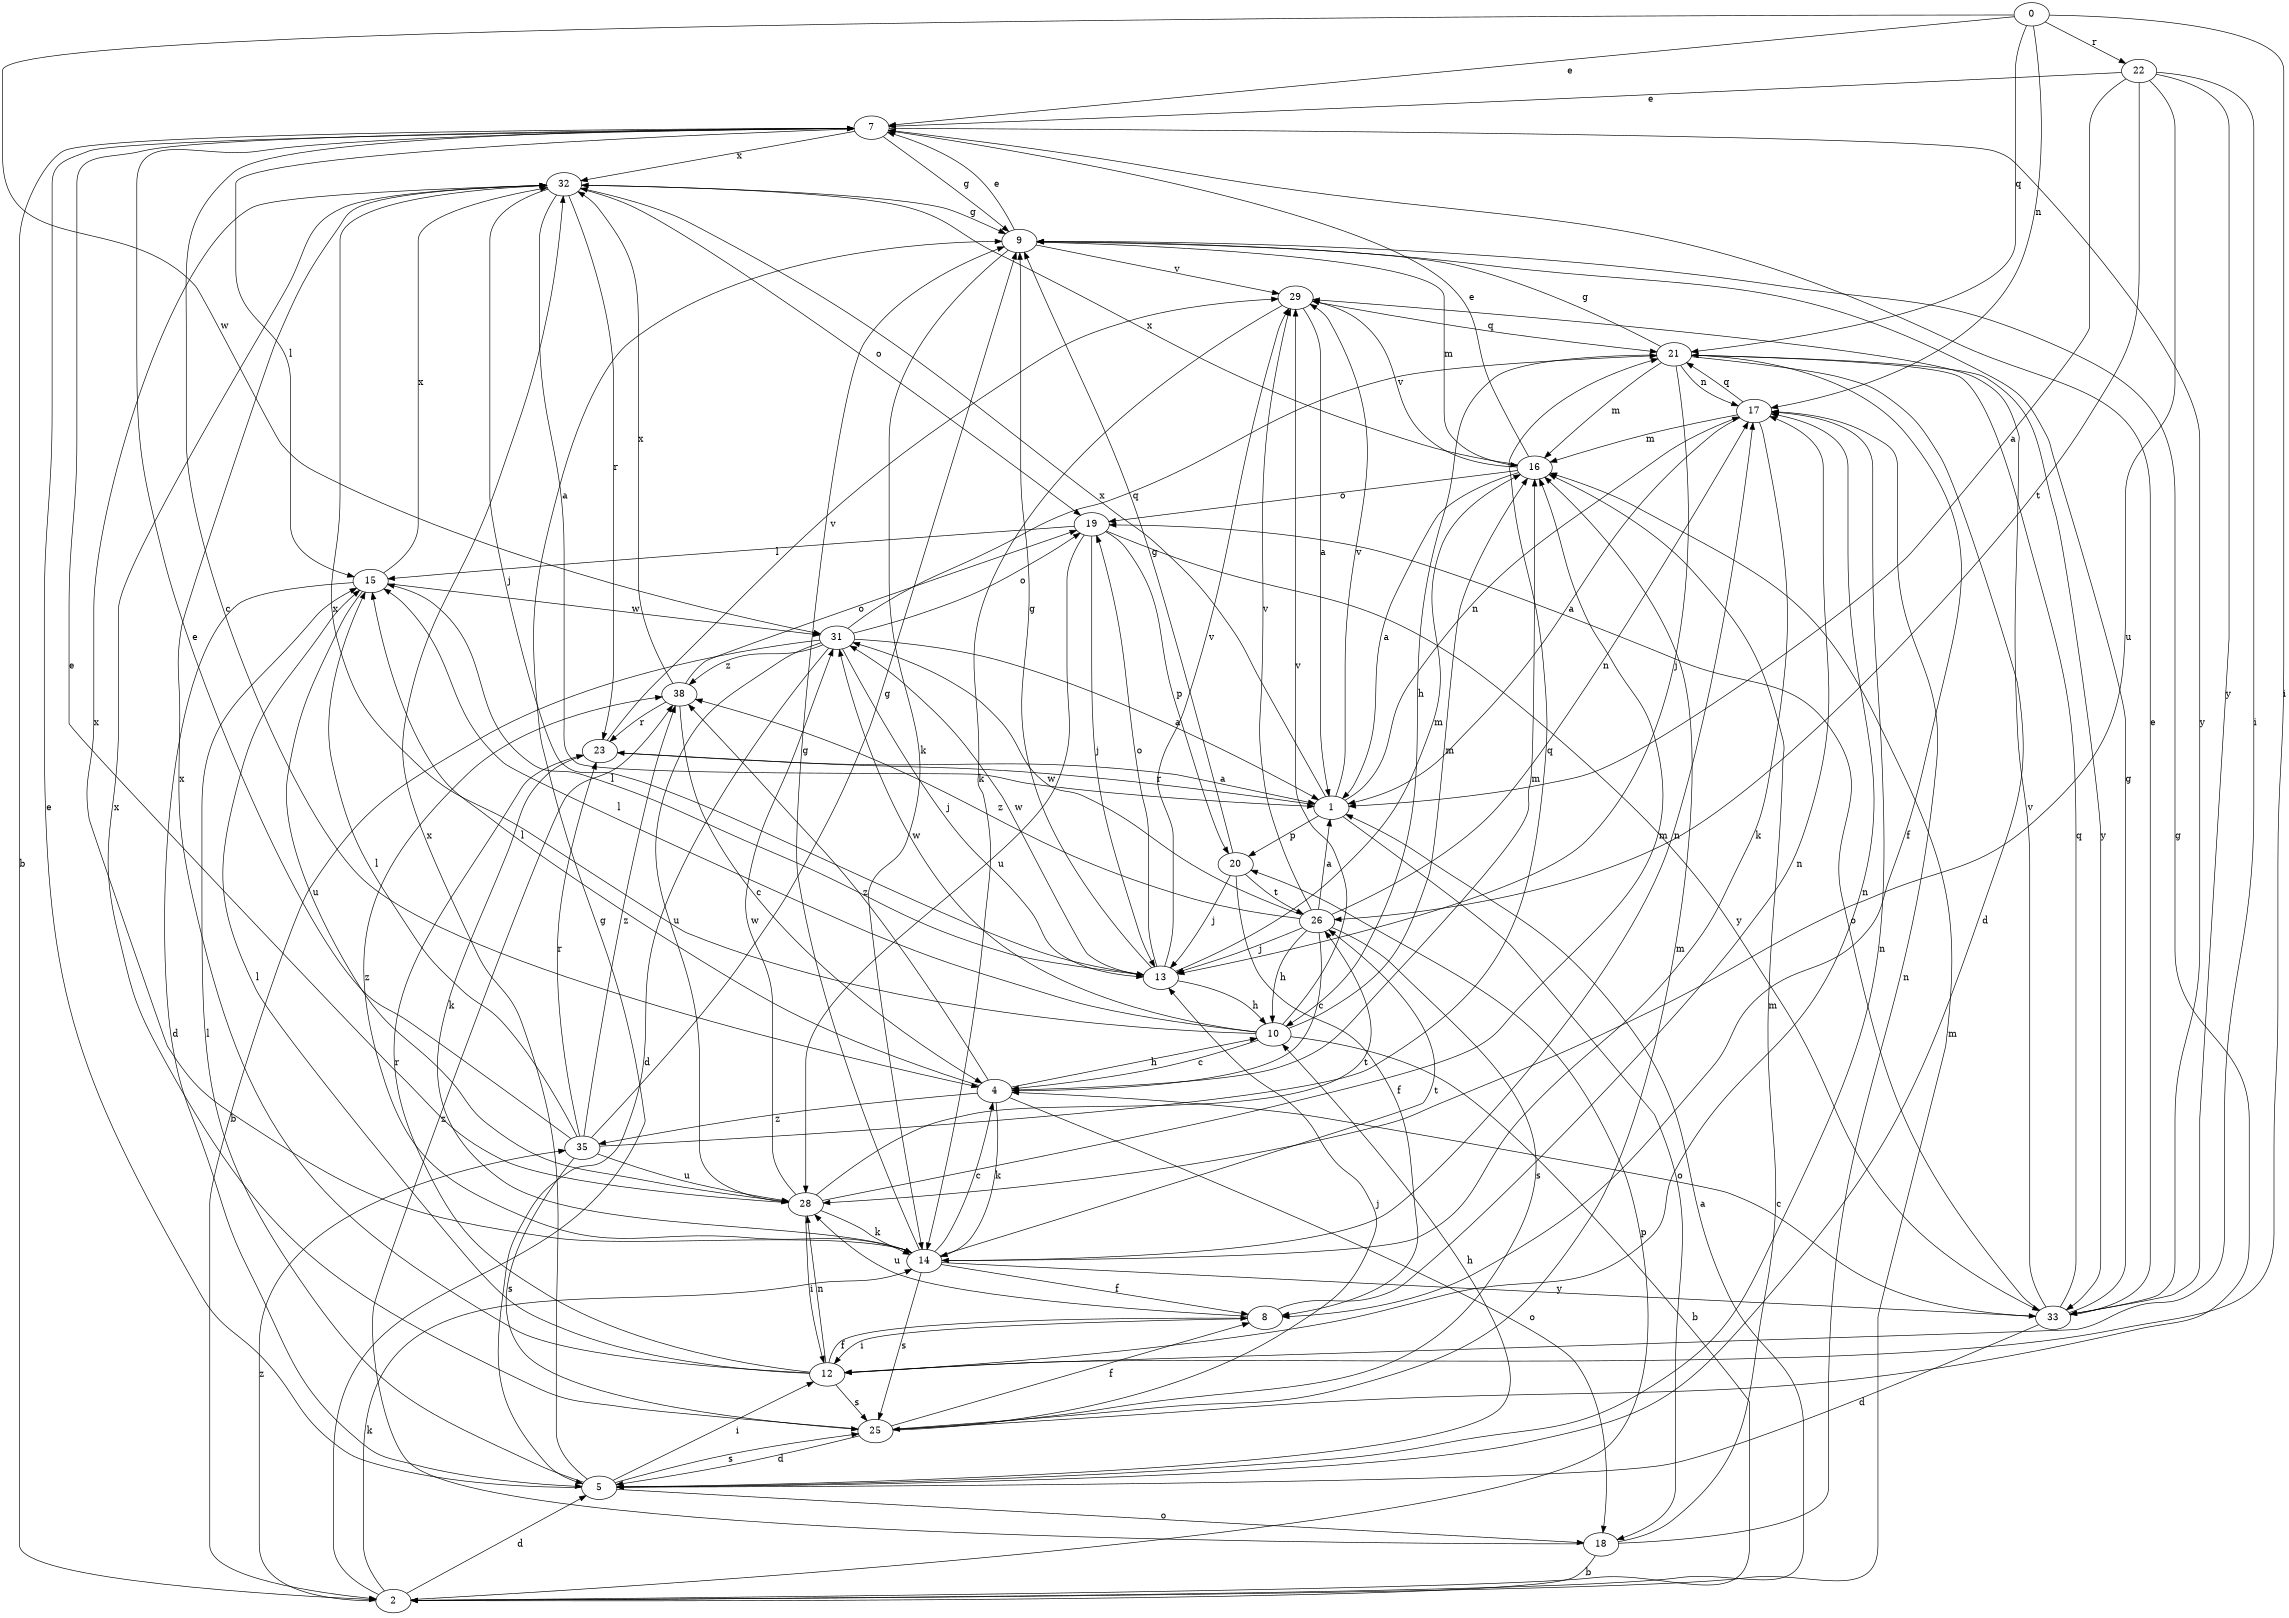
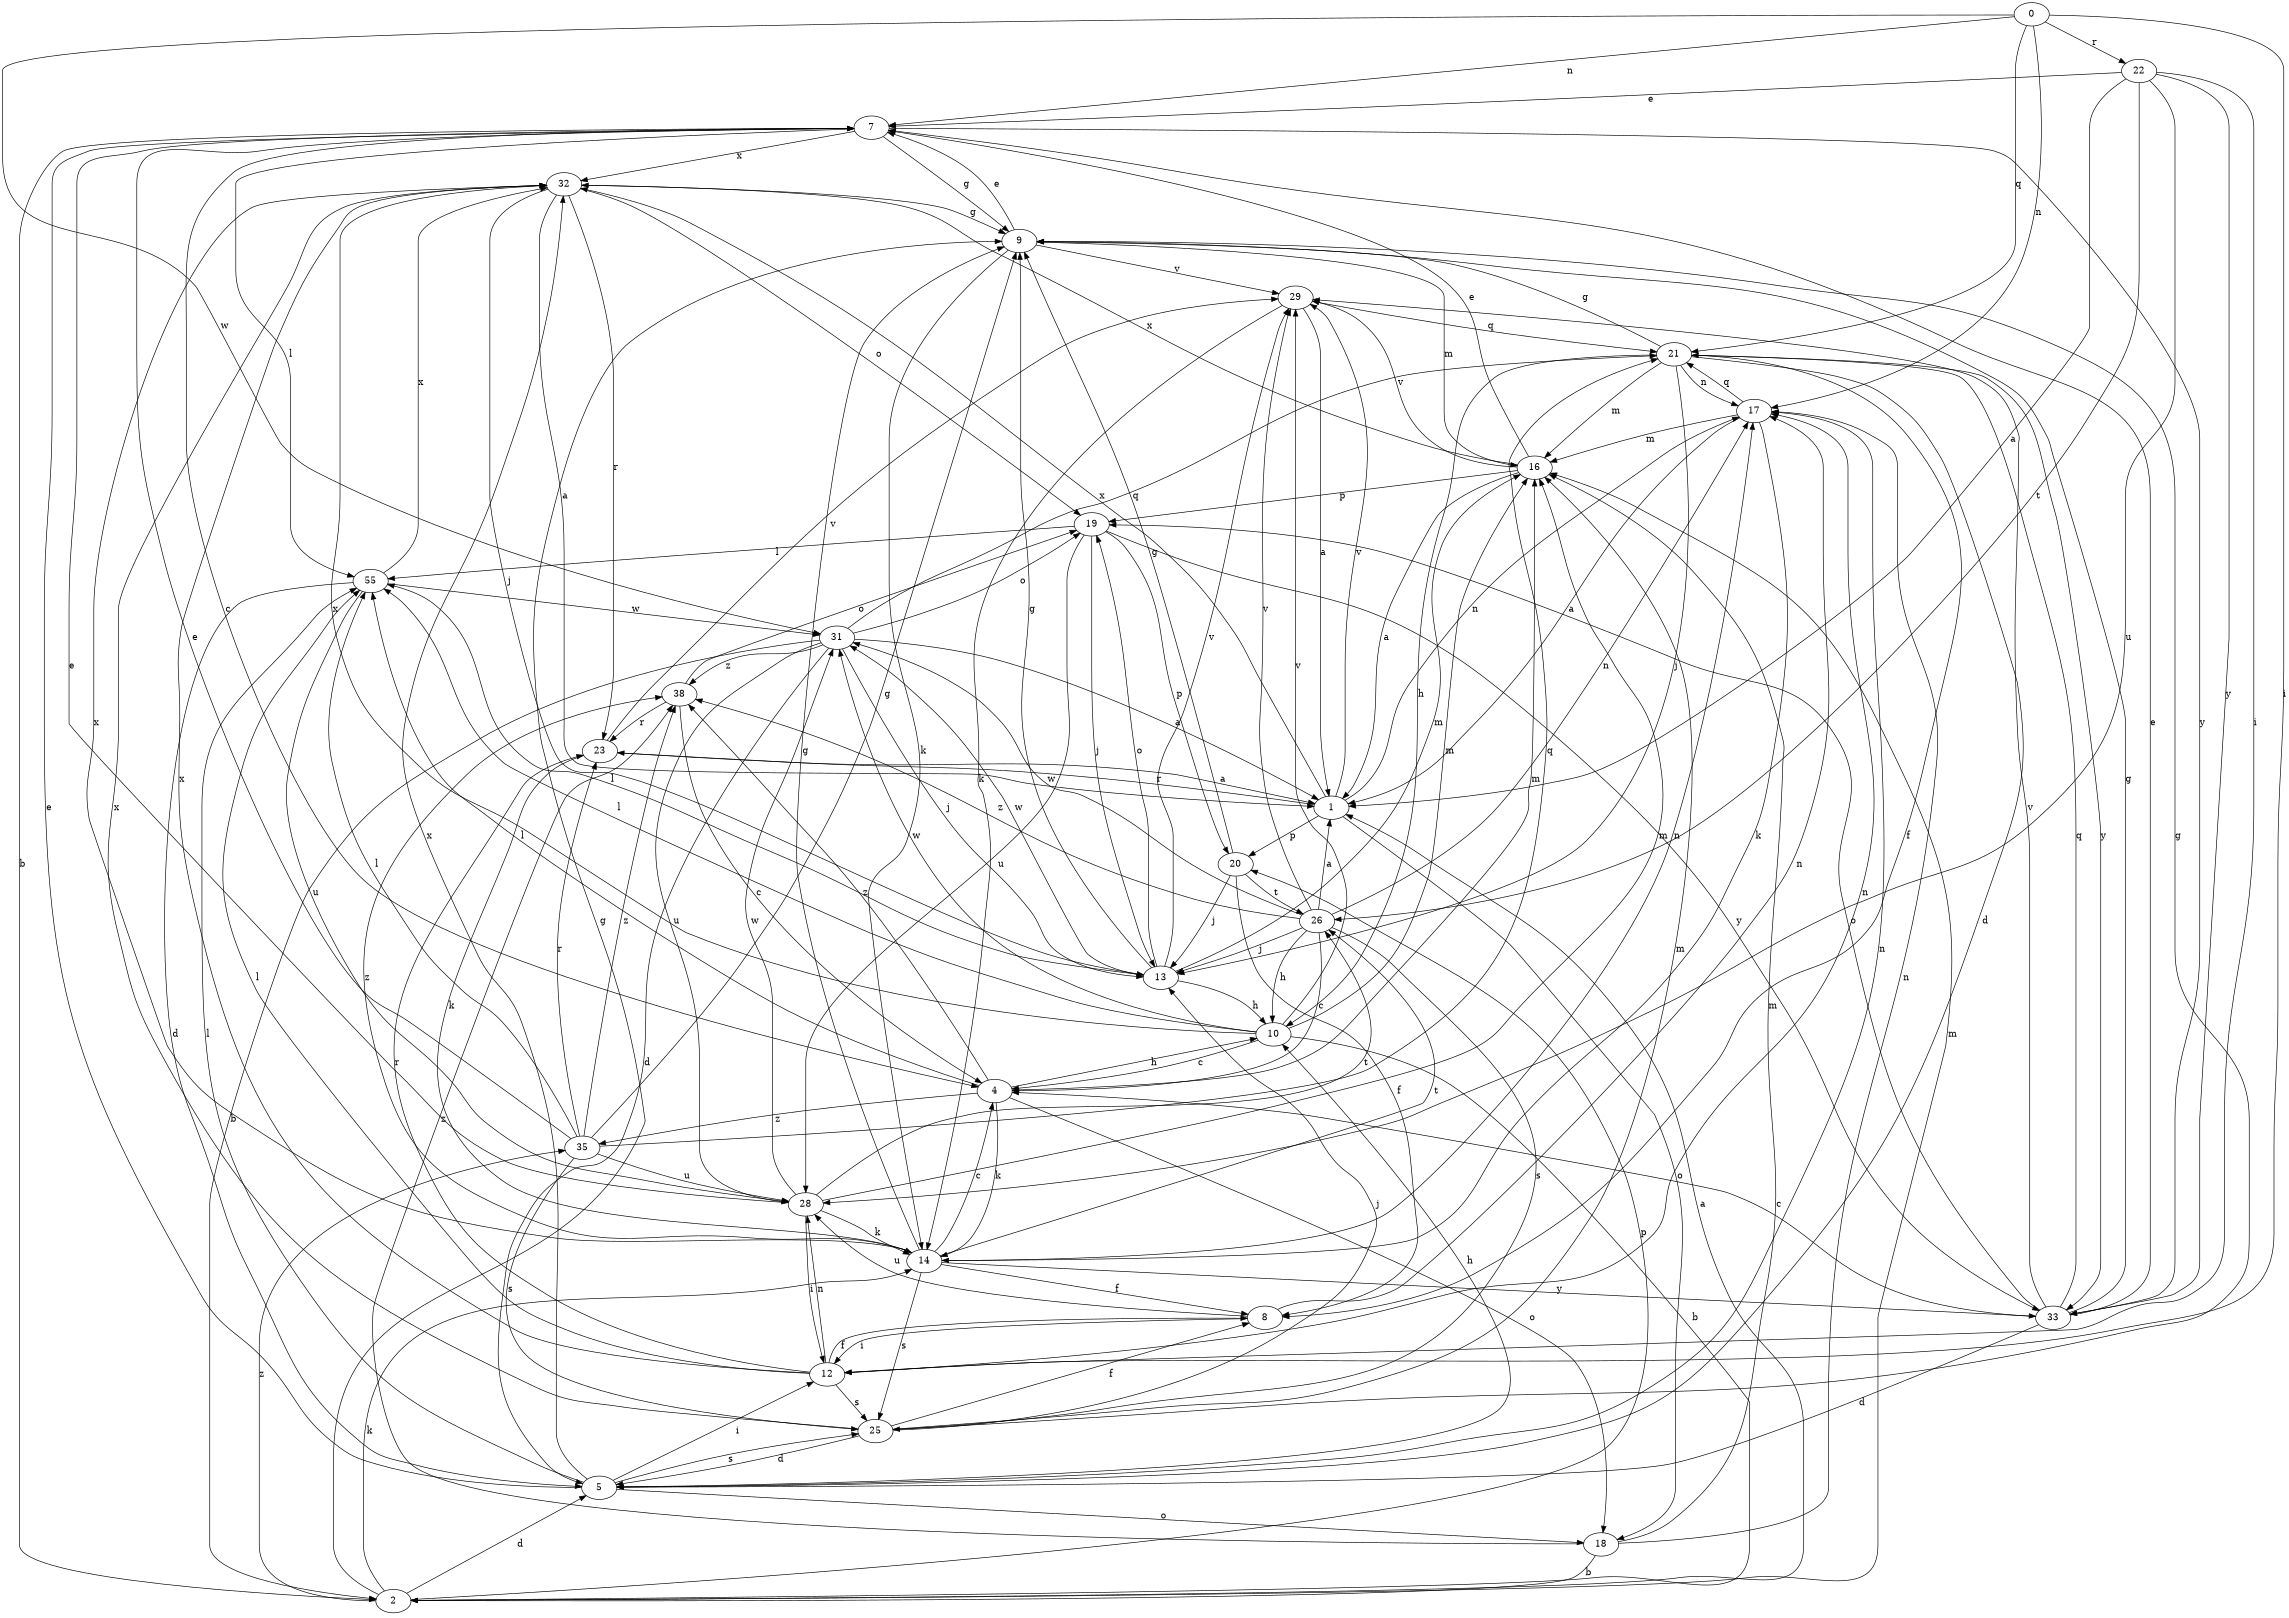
(1570, 71) -> (1570, 71)
(638, 434) -> none
(1343, 496) -> (1343, 496)
(371, 581) -> (371, 581)
